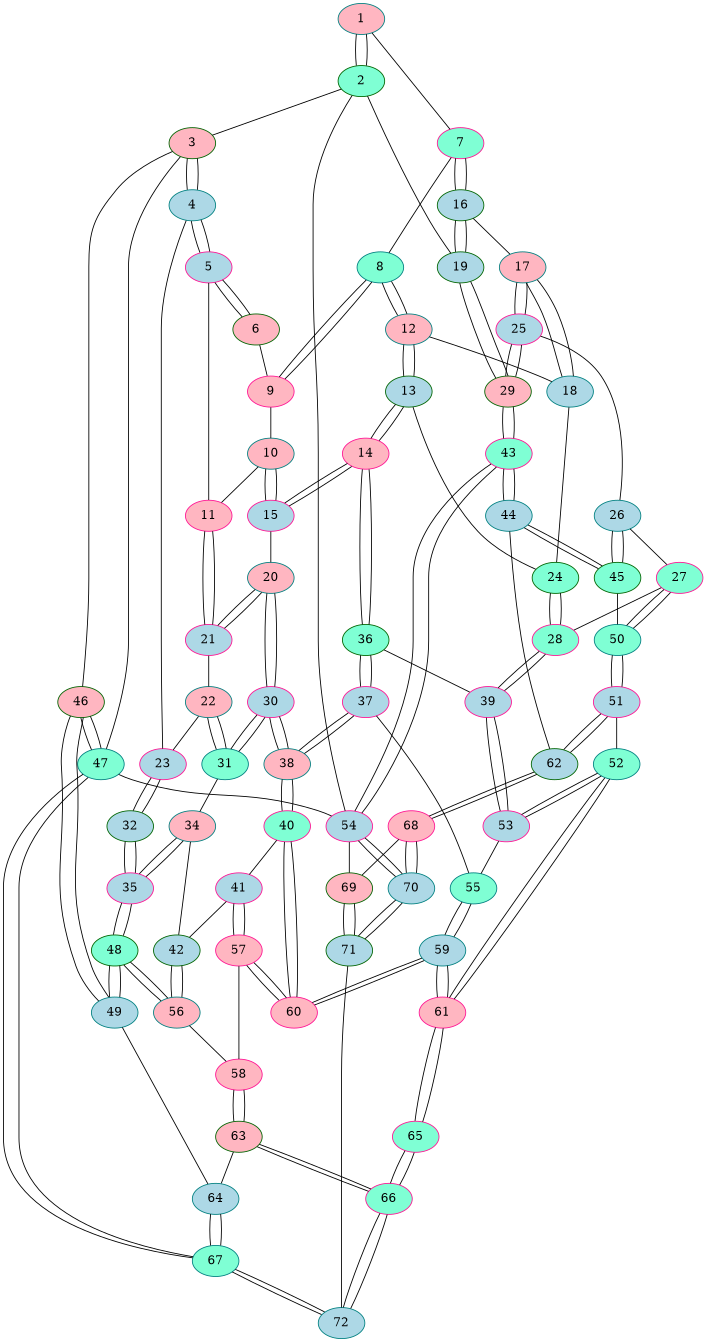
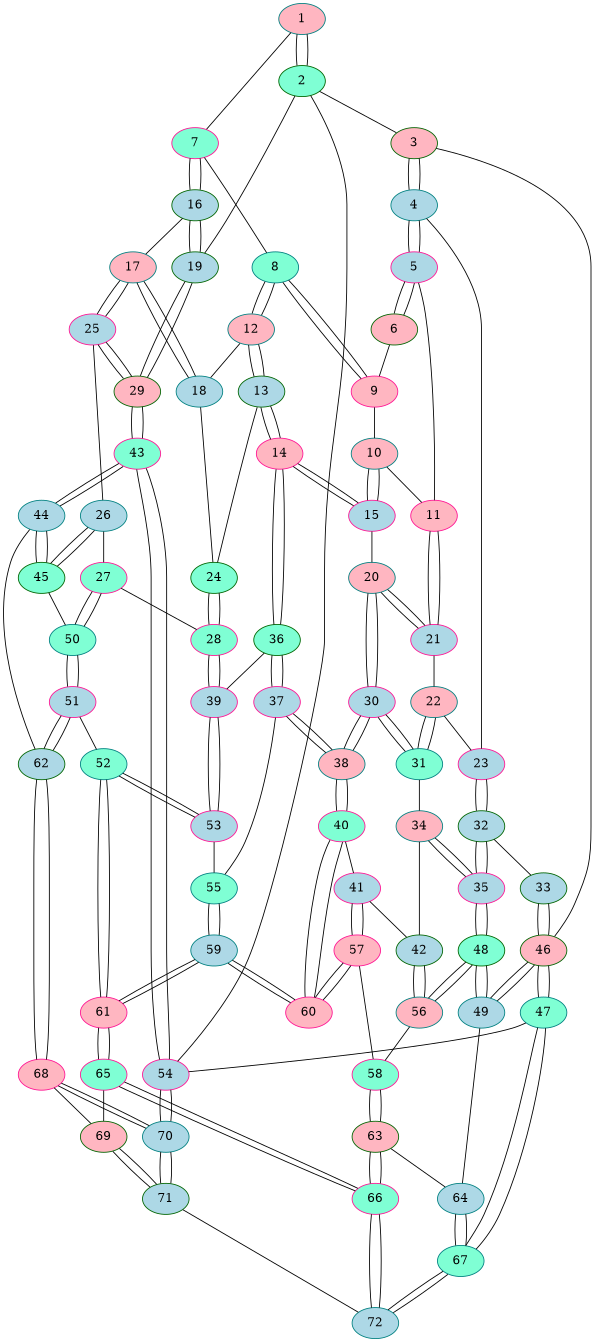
(129, 447) -> none
(349, 857) -> (104, 1106)
none -> (544, 888)
(239, 1075) -> (375, 1075)
